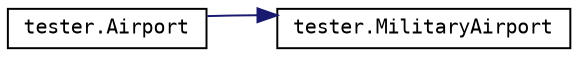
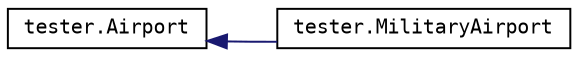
(232, 16) -> (252, 42)
